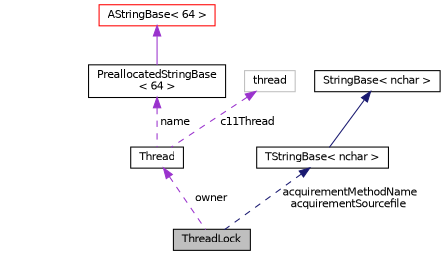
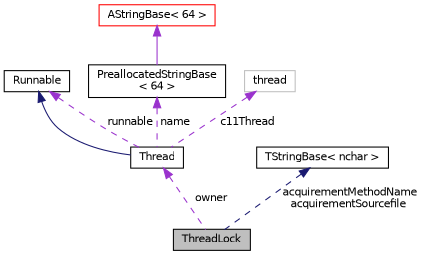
none -> (37, 81)
(377, 81) -> none
